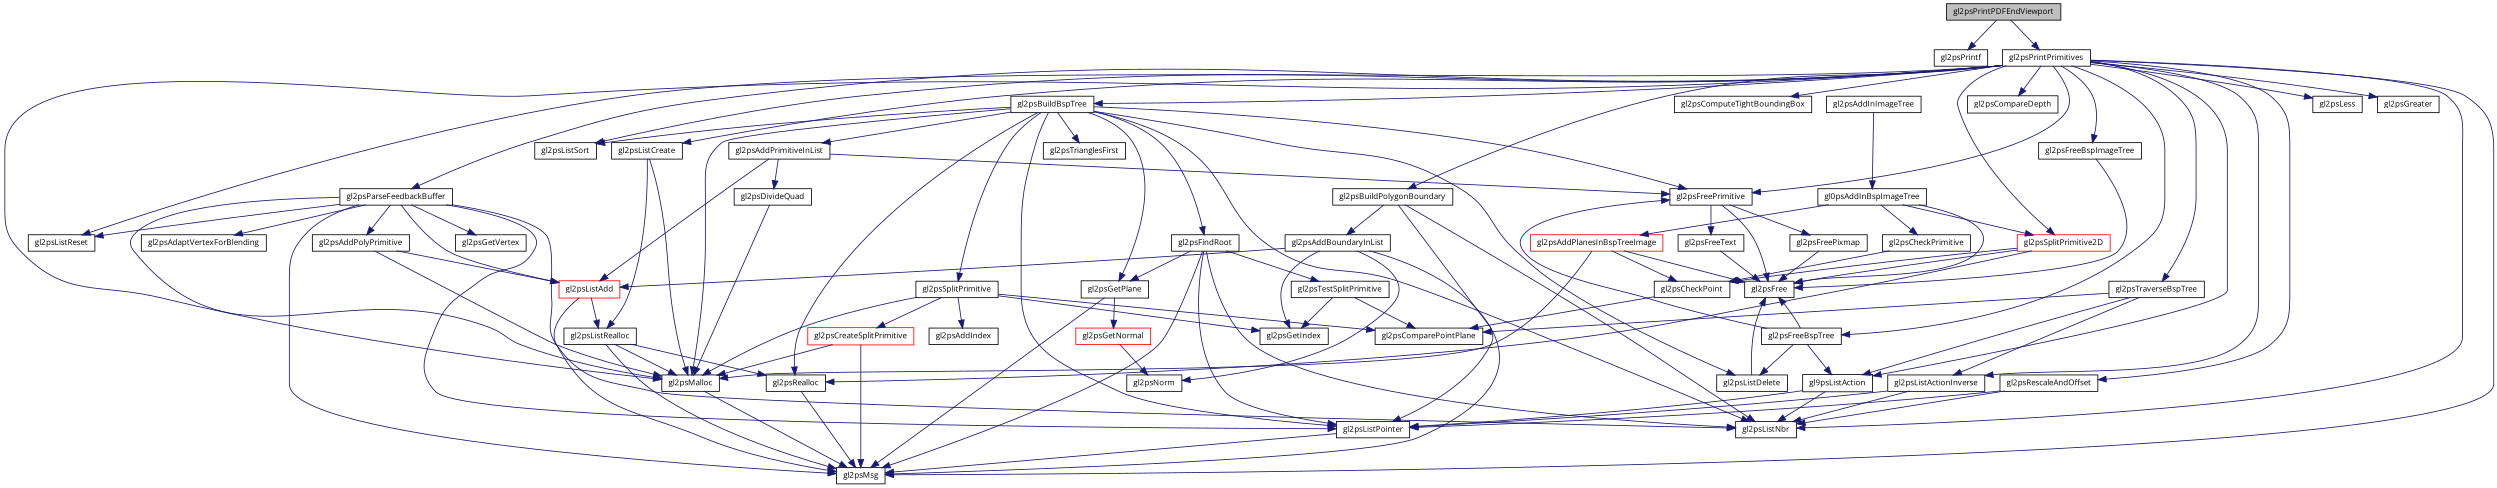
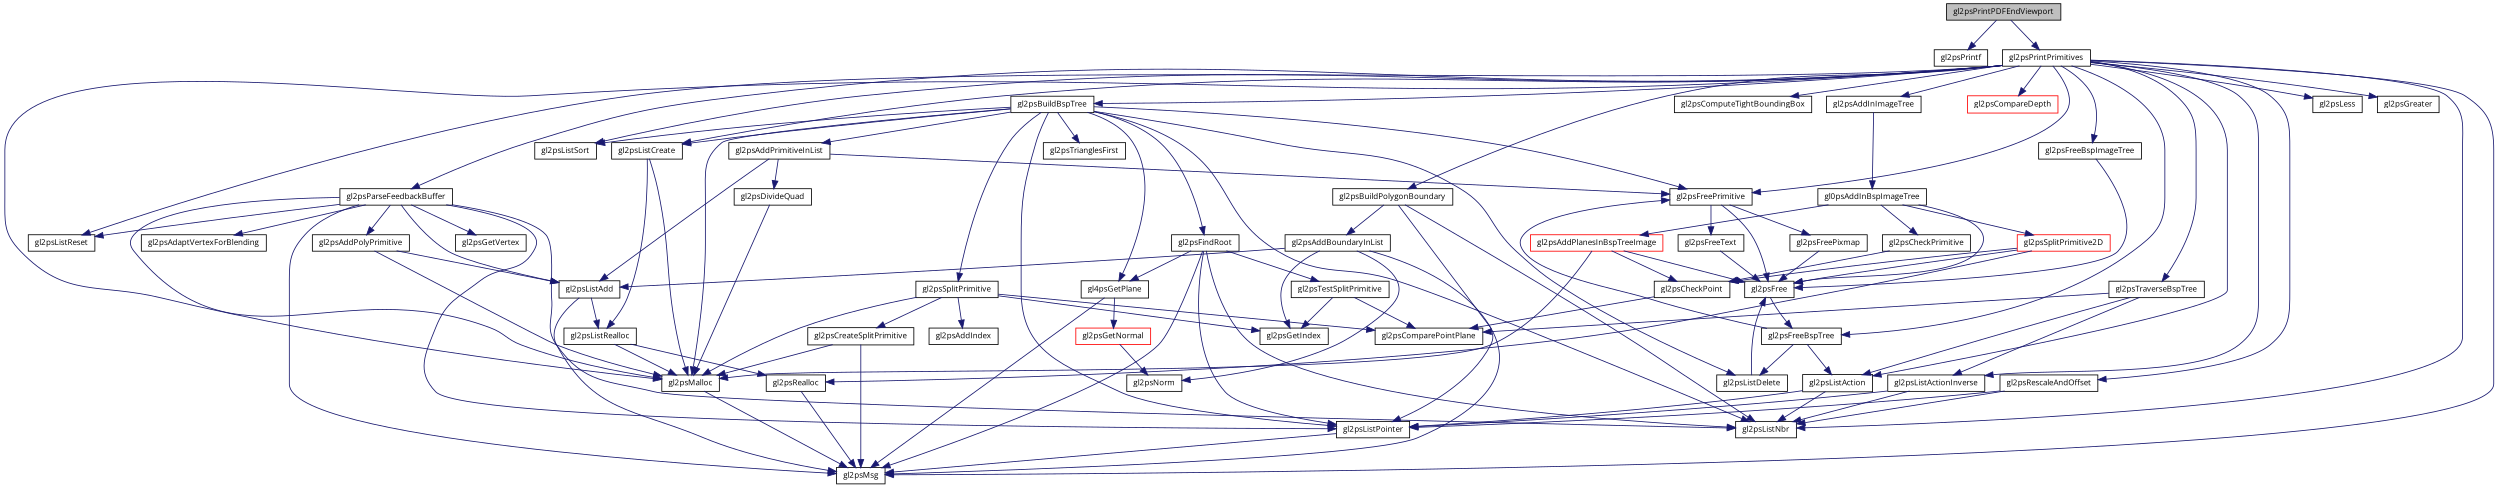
(2013, 104) -> (2013, 104)
(1976, 146) -> (1964, 80)
(888, 216) -> (850, 124)
(589, 289) -> (589, 289)
(1115, 289) -> (1115, 289)
(1794, 318) -> (1777, 309)
(861, 336) -> (861, 336)
(1838, 383) -> (1838, 383)
(713, 424) -> none
